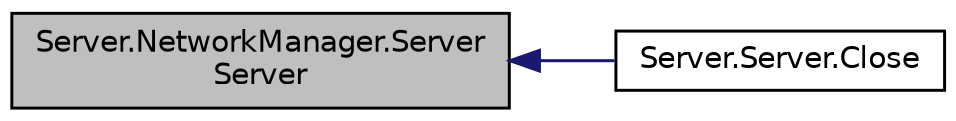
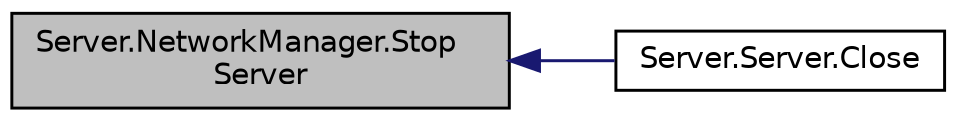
(261, 61) -> (261, 61)
